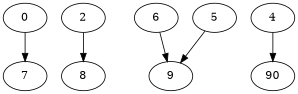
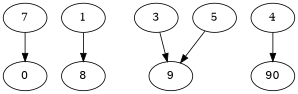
(83, 18) -> (83, 18)
(156, 18) -> (156, 18)
(25, 43) -> (25, 43)
